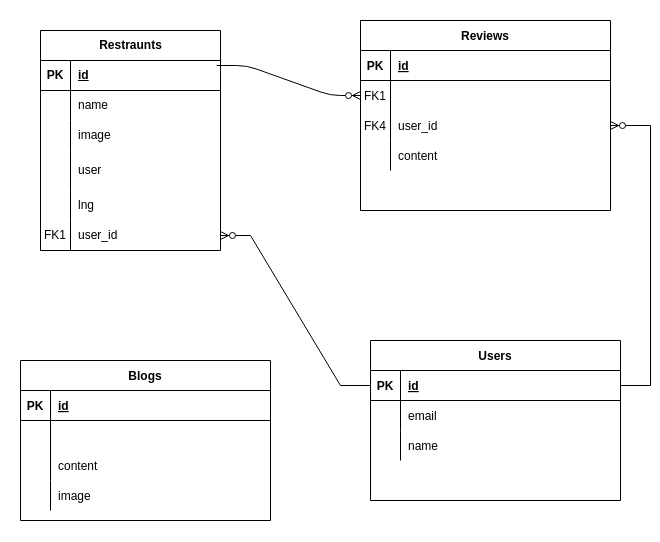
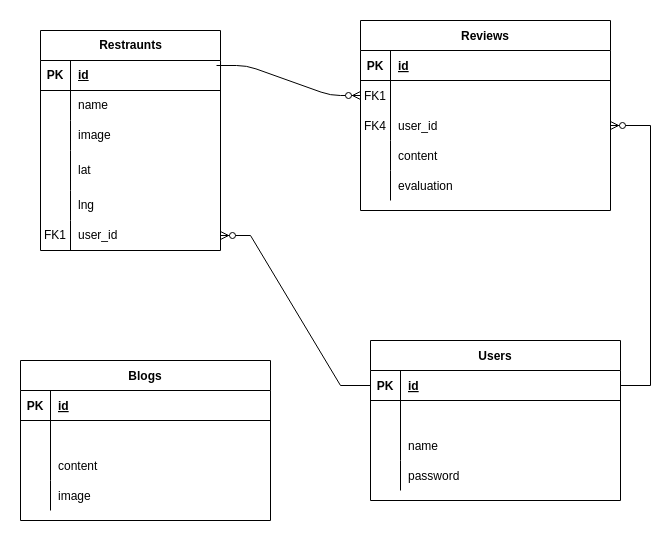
(92, 171) -> (87, 171)
none -> (501, 186)
(511, 416) -> none
none -> (511, 476)
